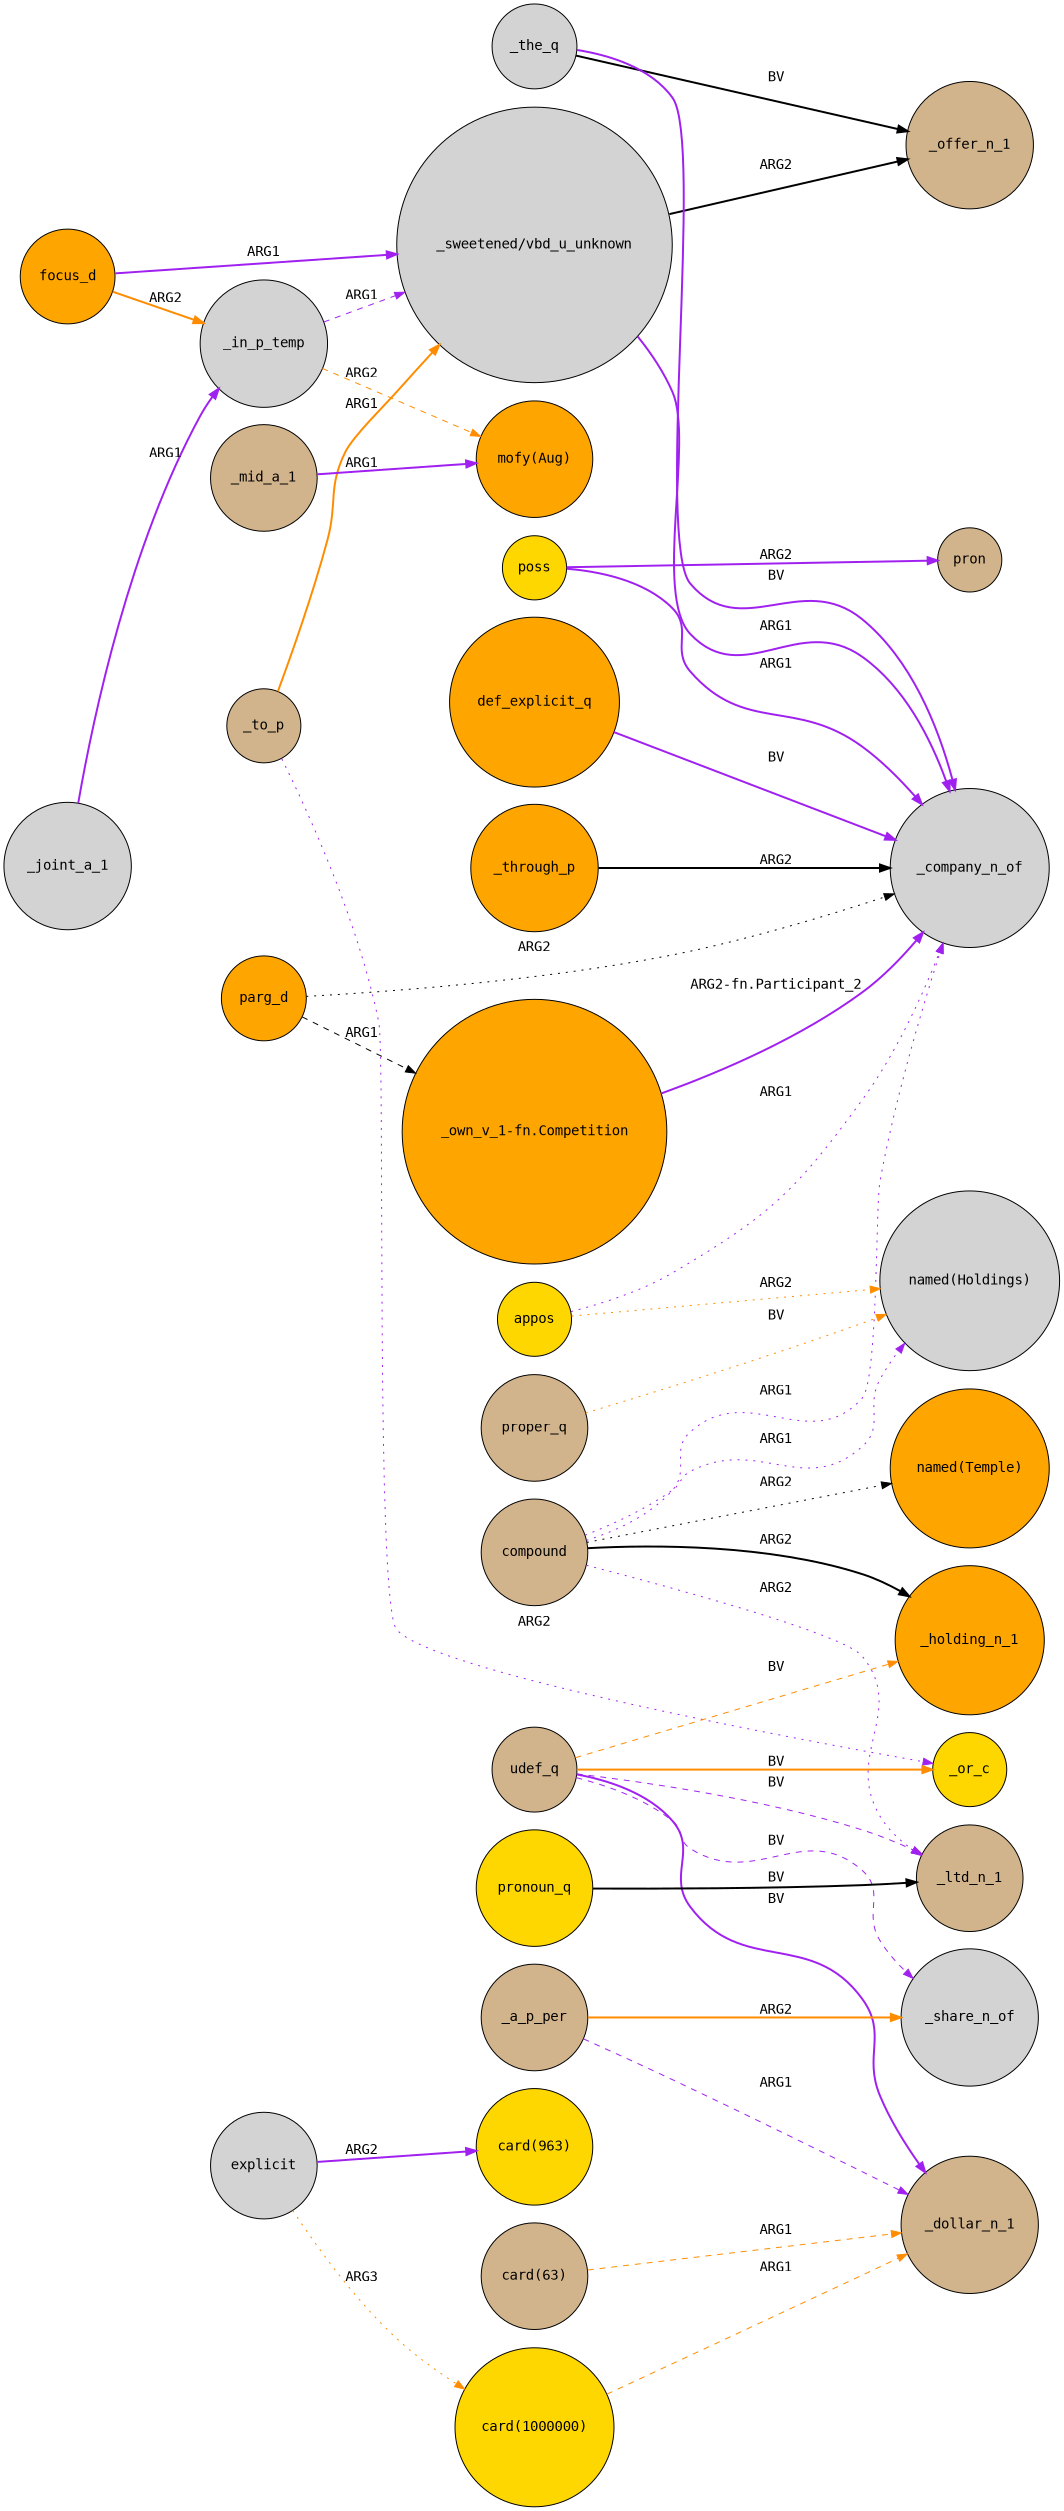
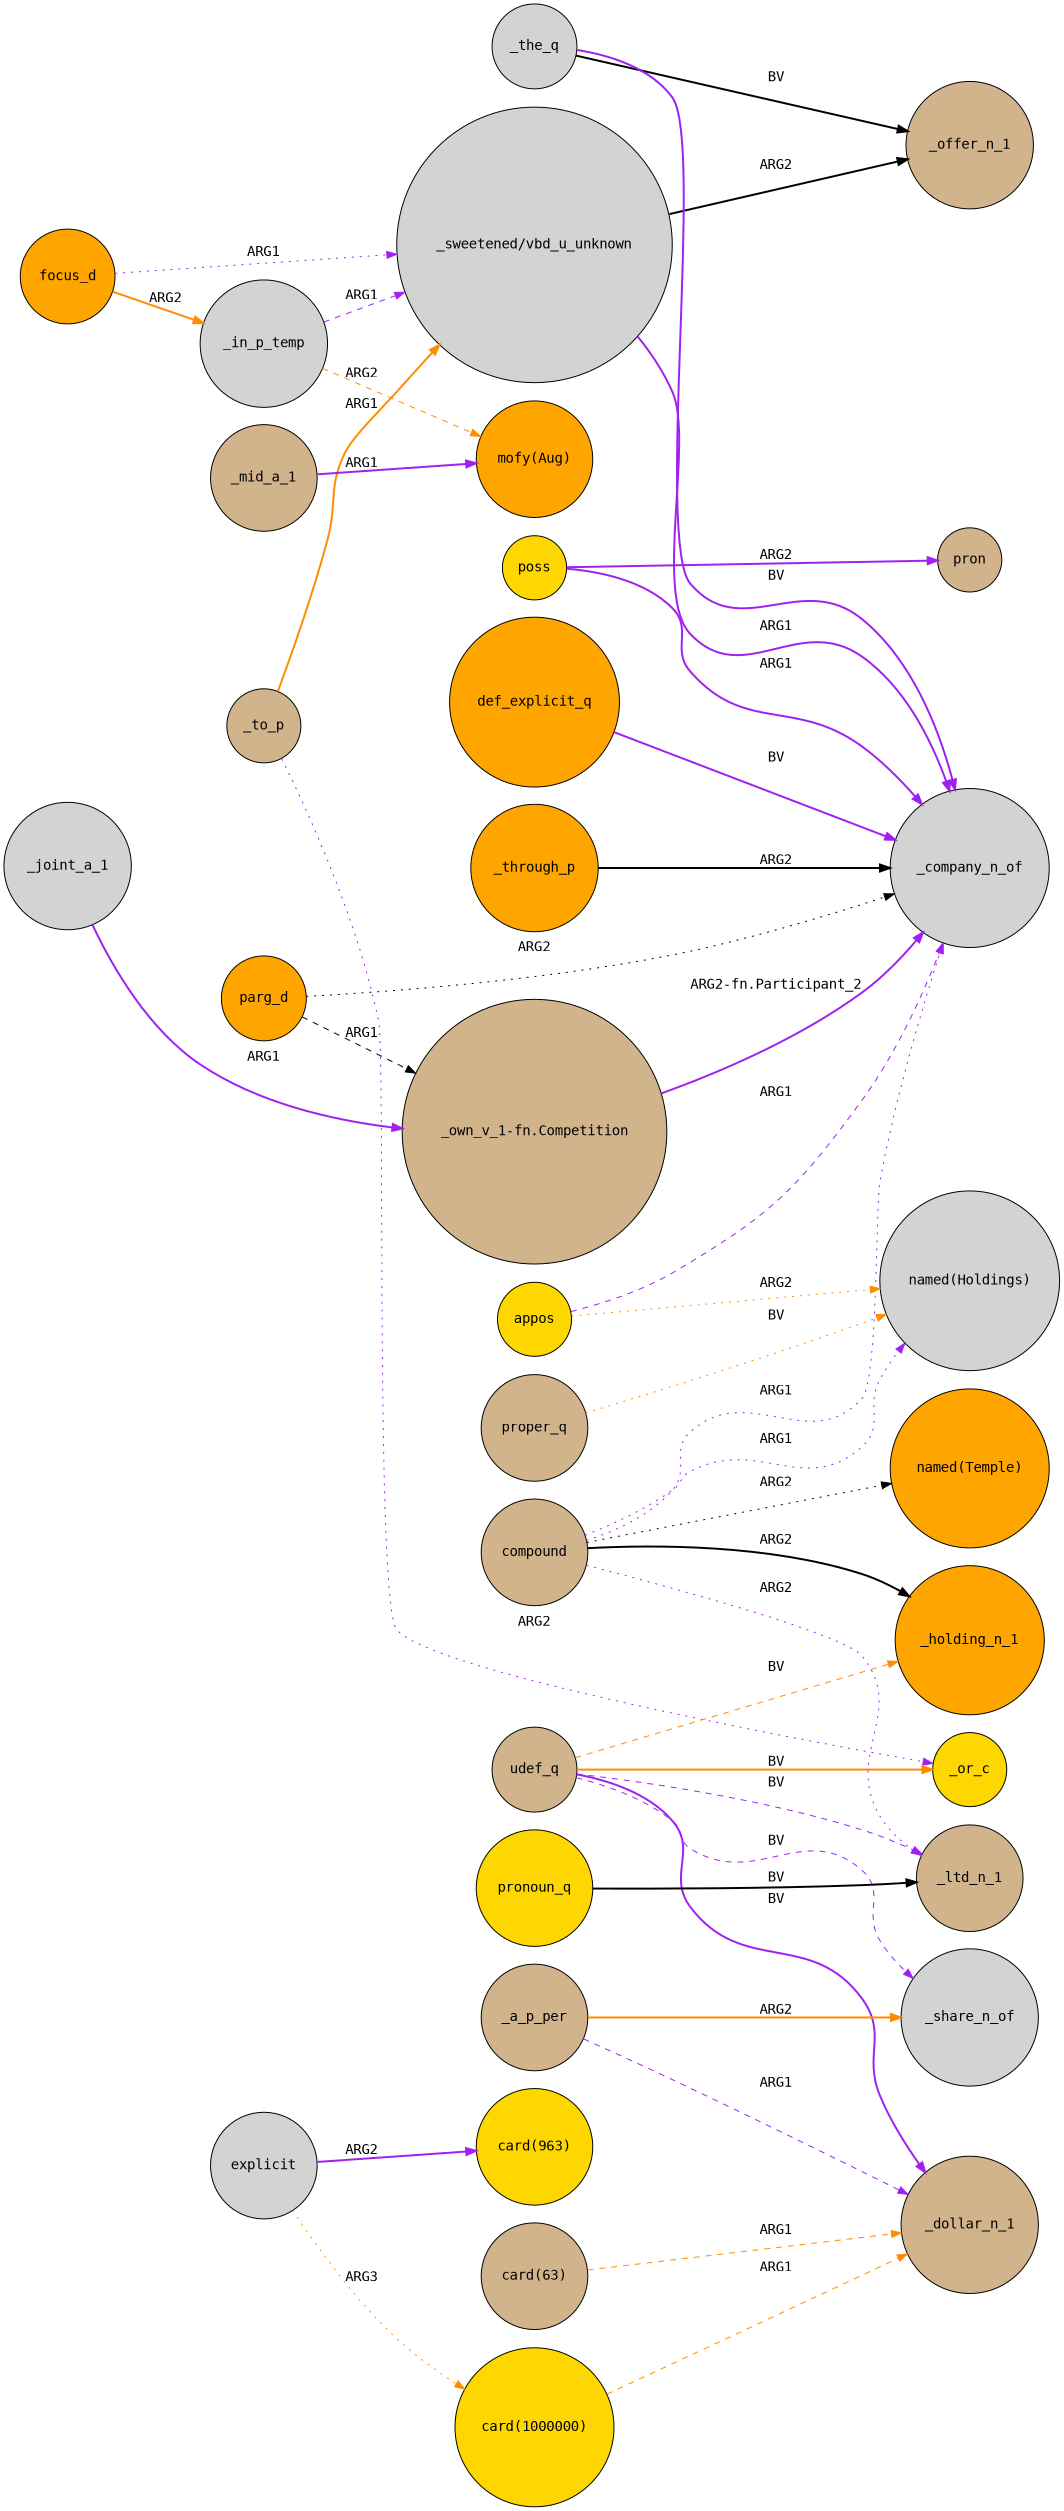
(251, 264) -> (251, 264)
(128, 594) -> (211, 1071)
(535, 1132) -> (535, 1132)
(799, 1179) -> (799, 1179)
